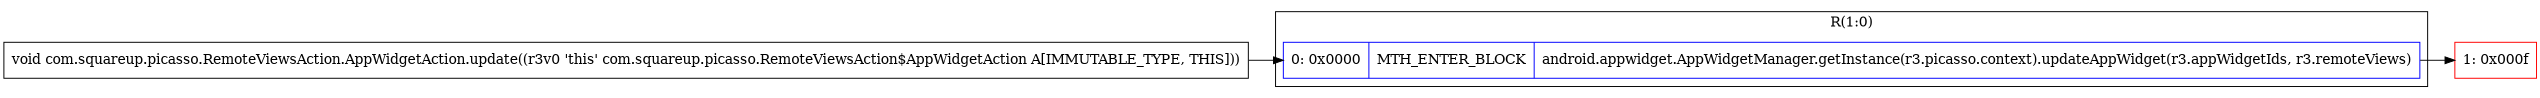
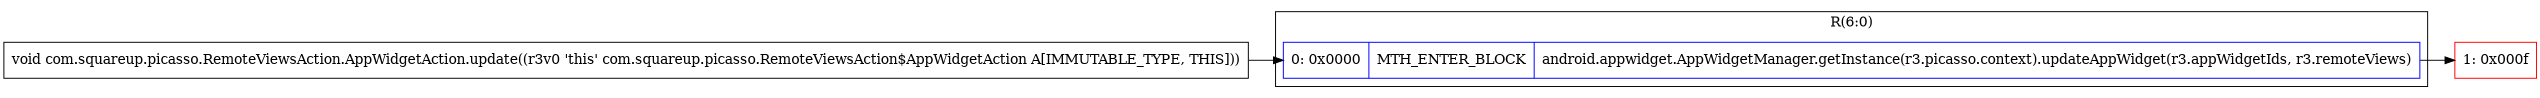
(1852, 23) -> (1852, 23)
